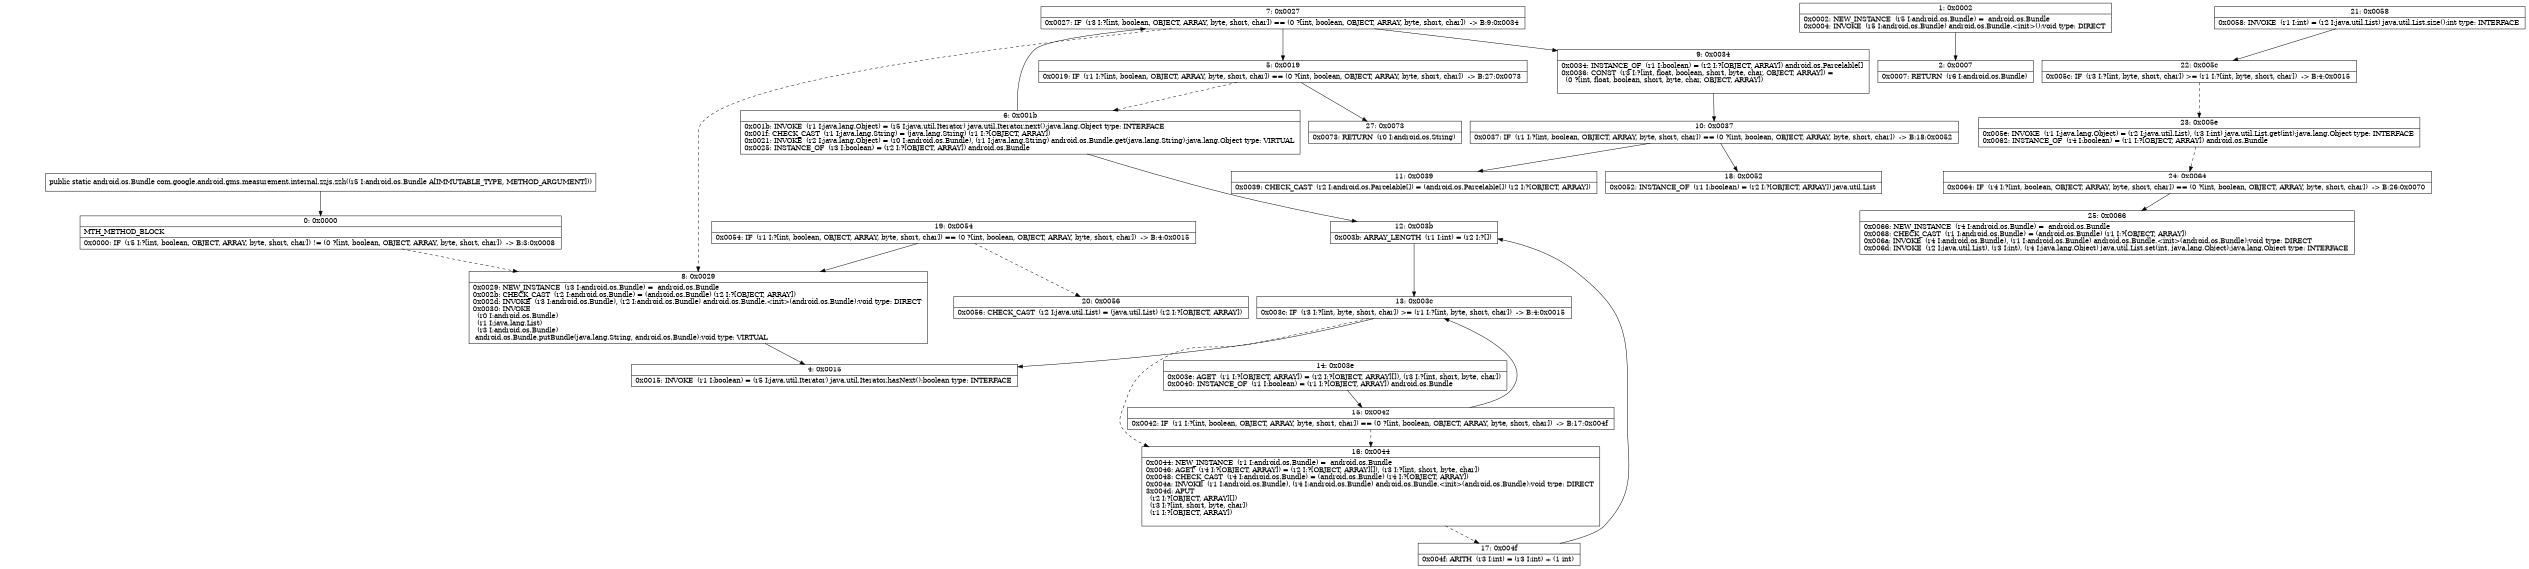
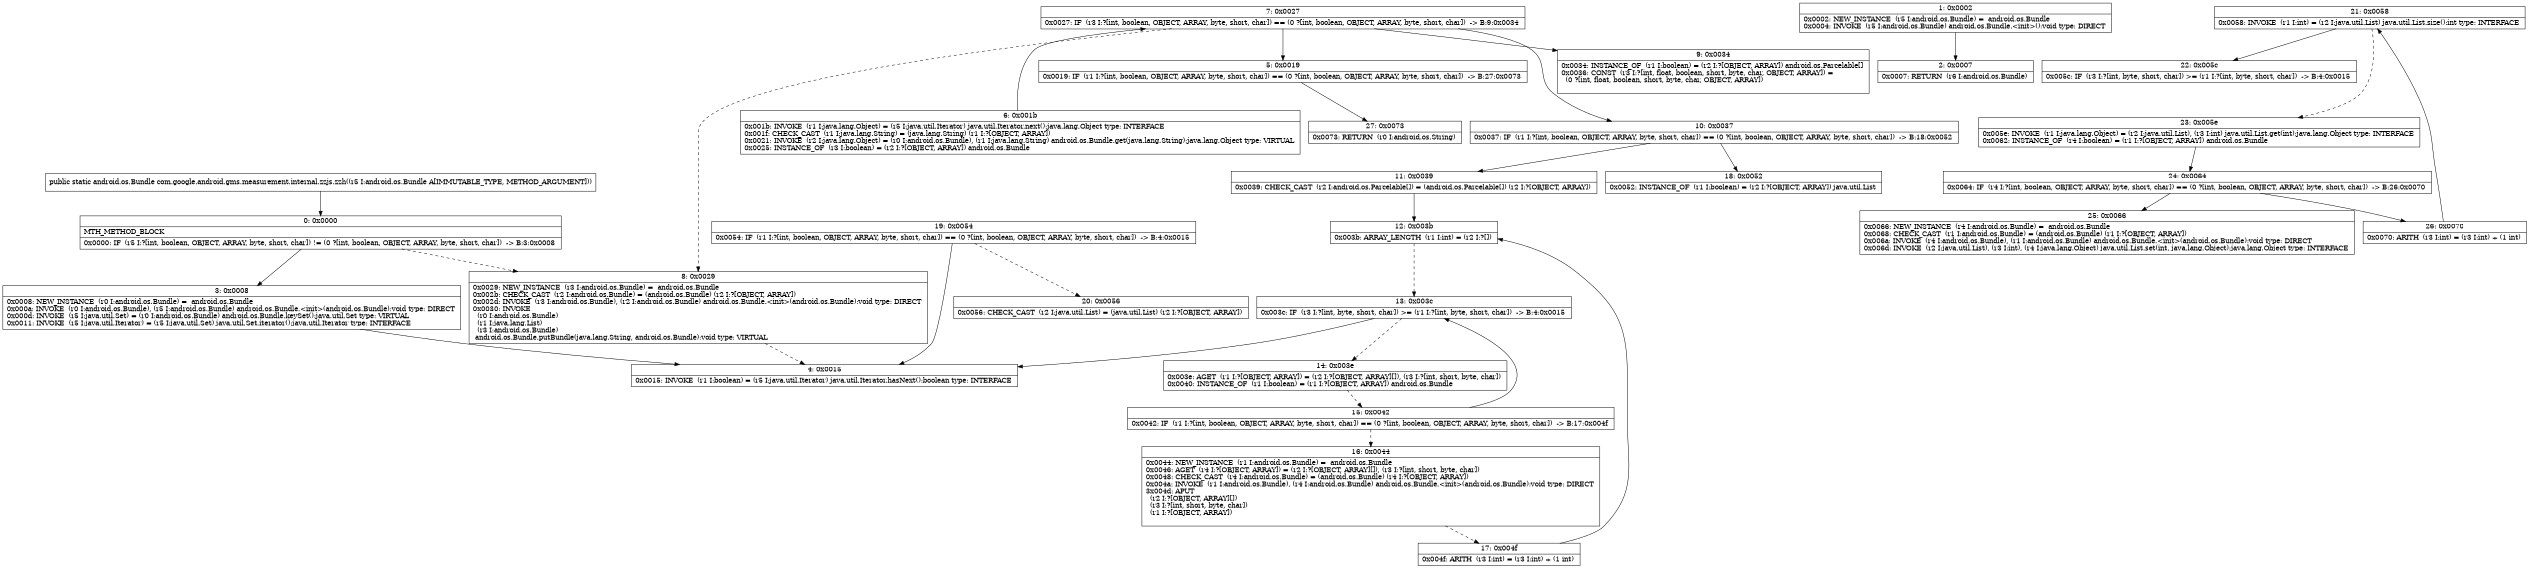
(1177, 96) -> none
(2199, 98) -> (2362, 92)
(1714, 105) -> (1541, 63)
(2193, 157) -> (2193, 157)
(1219, 191) -> (1414, 205)
none -> (2445, 233)
(871, 257) -> (941, 311)
(1414, 268) -> (1414, 268)
none -> (232, 308)
(1201, 347) -> (1379, 338)
(783, 353) -> (783, 353)
(1353, 397) -> (1353, 397)
